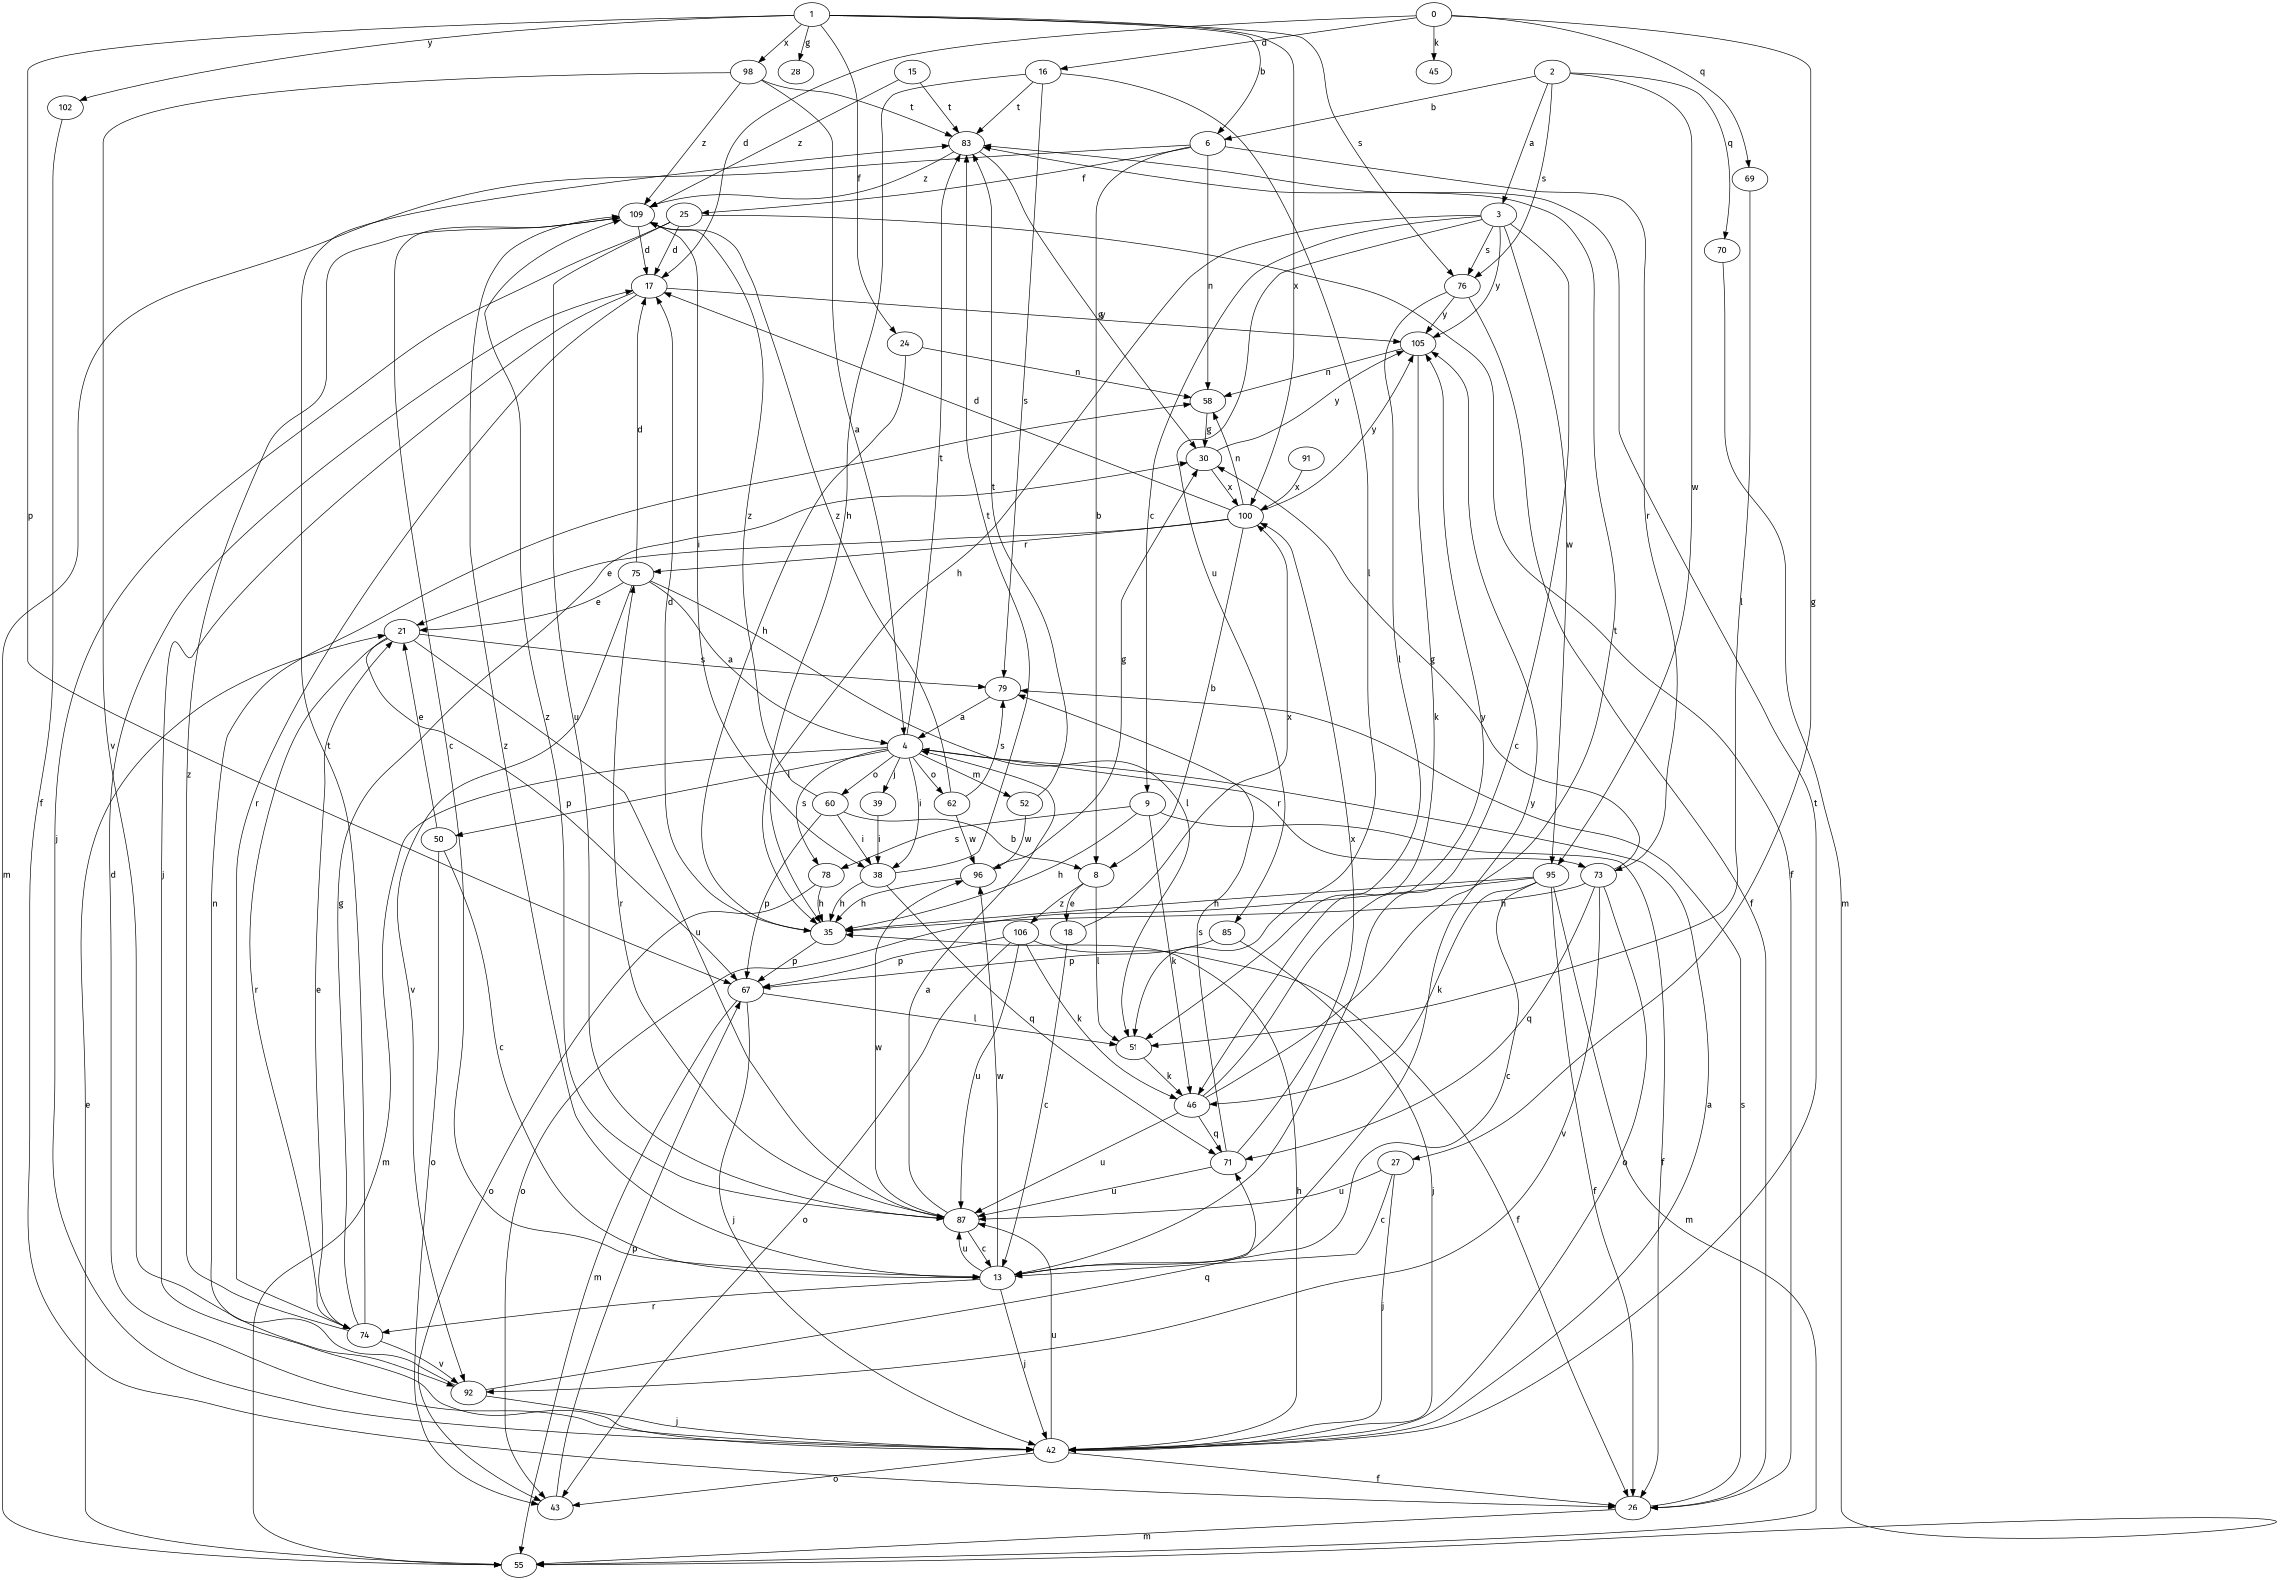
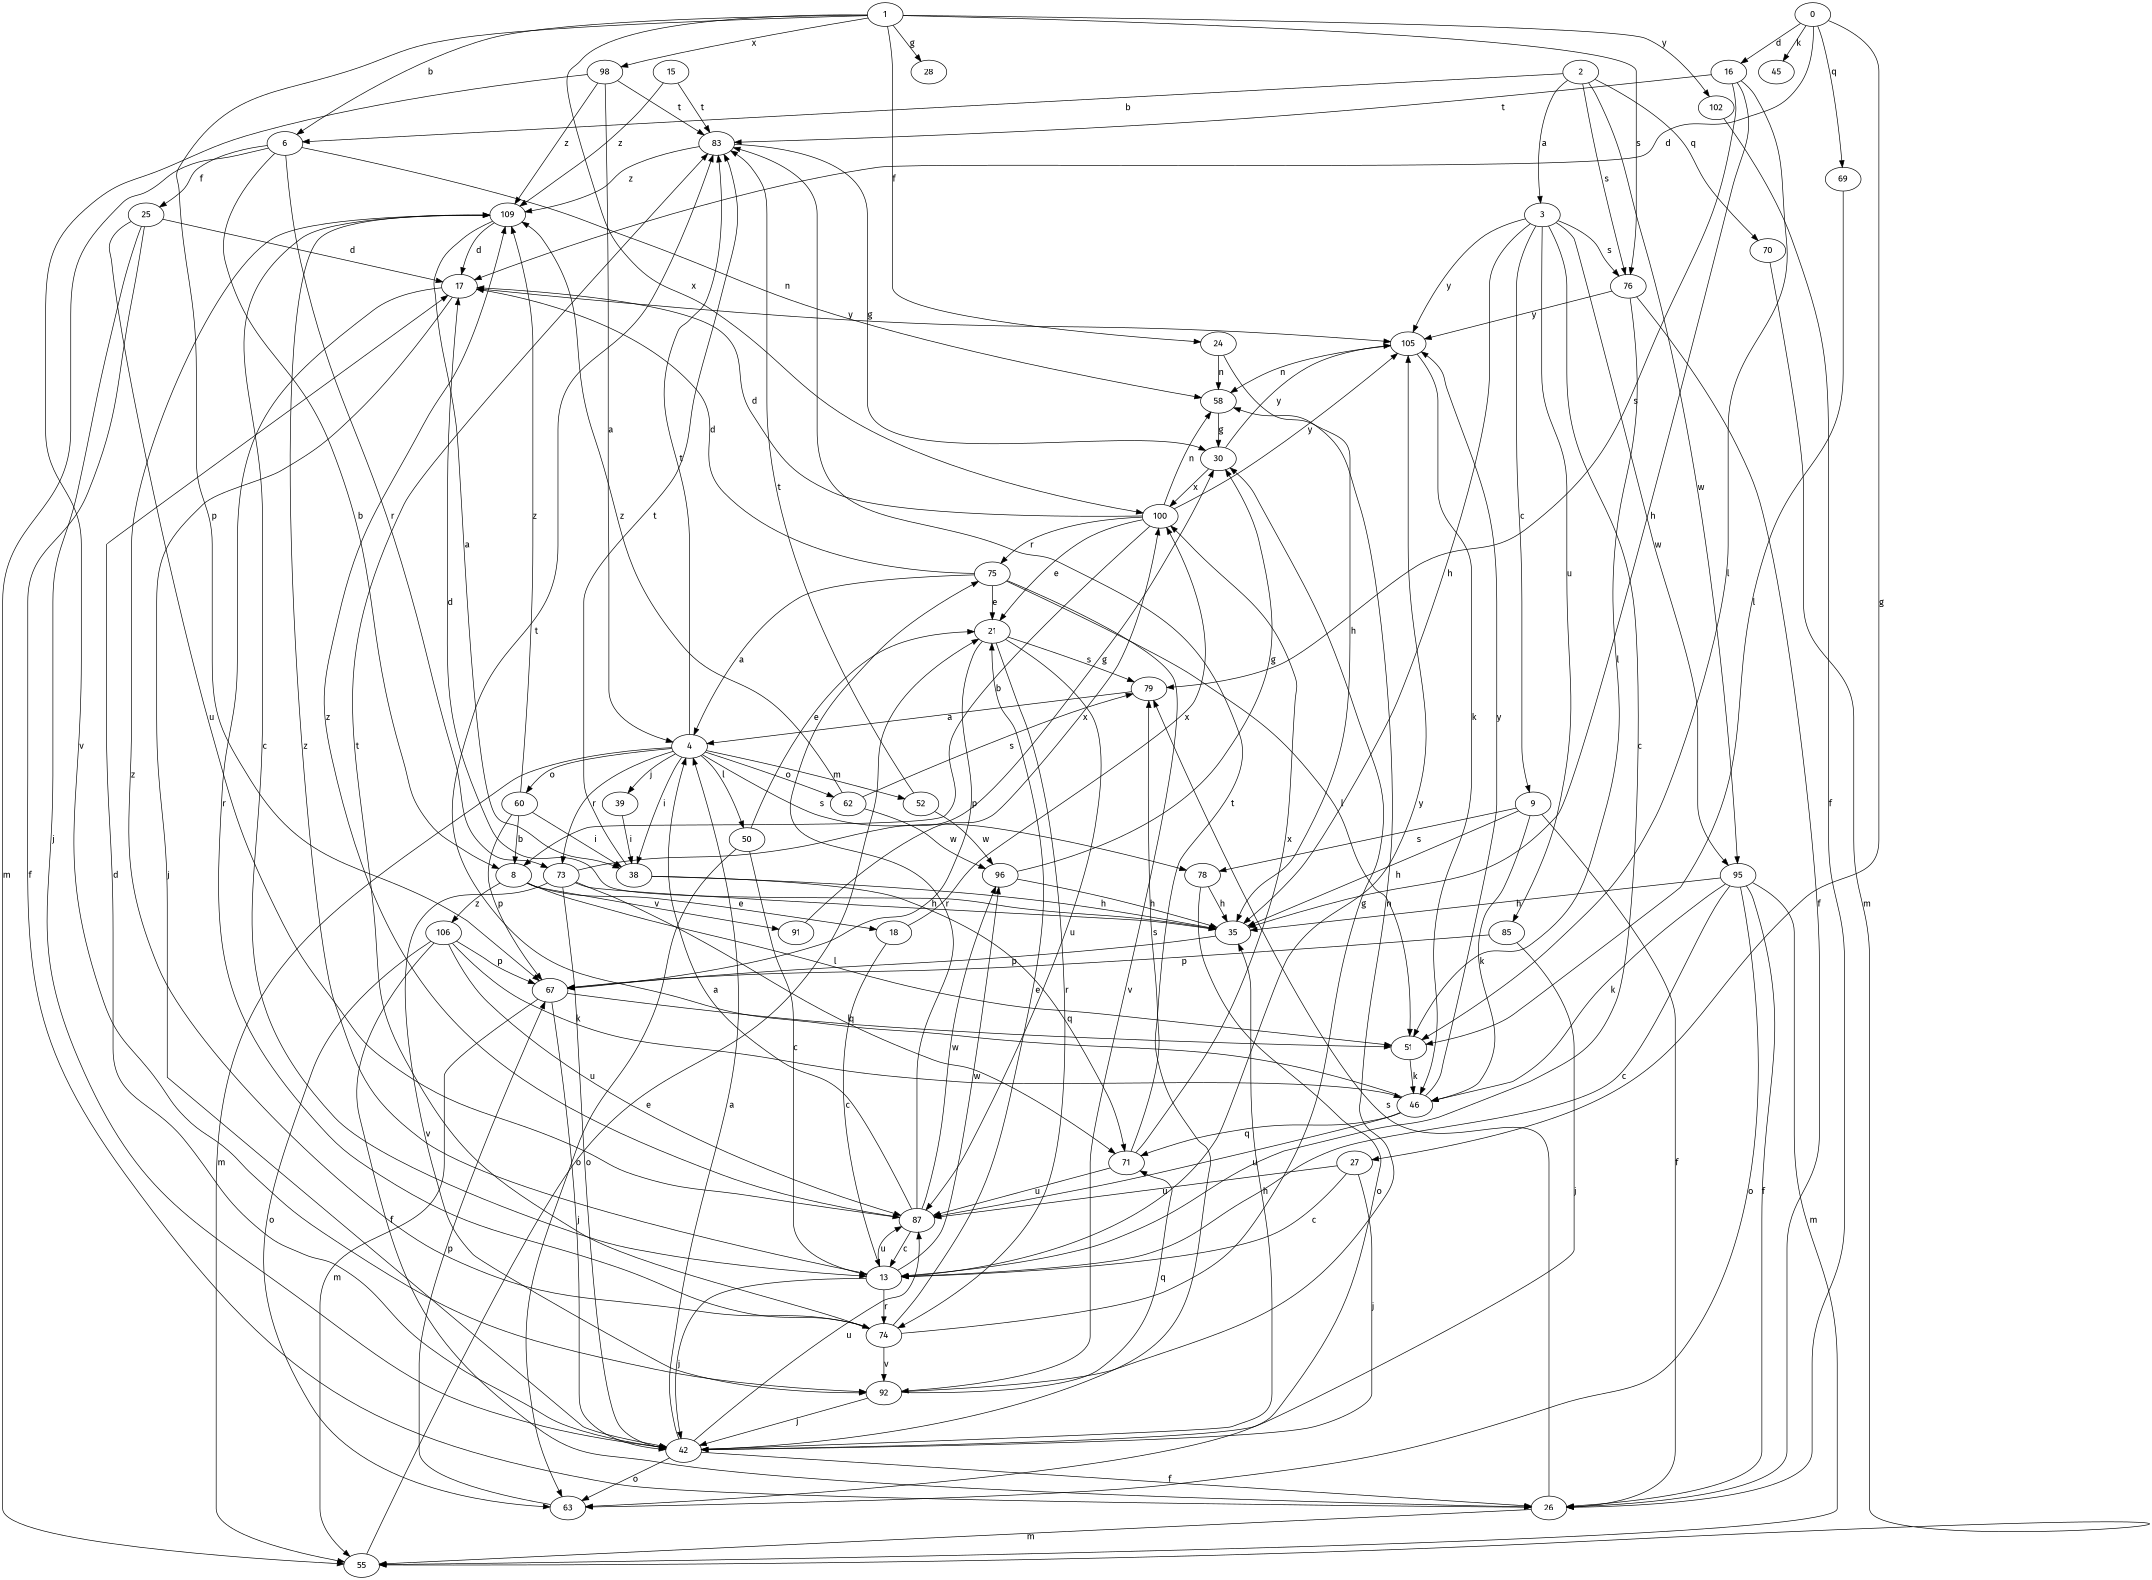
(699, 545) -> (467, 545)
none -> (649, 907)
(555, 1508) -> (568, 1508)
